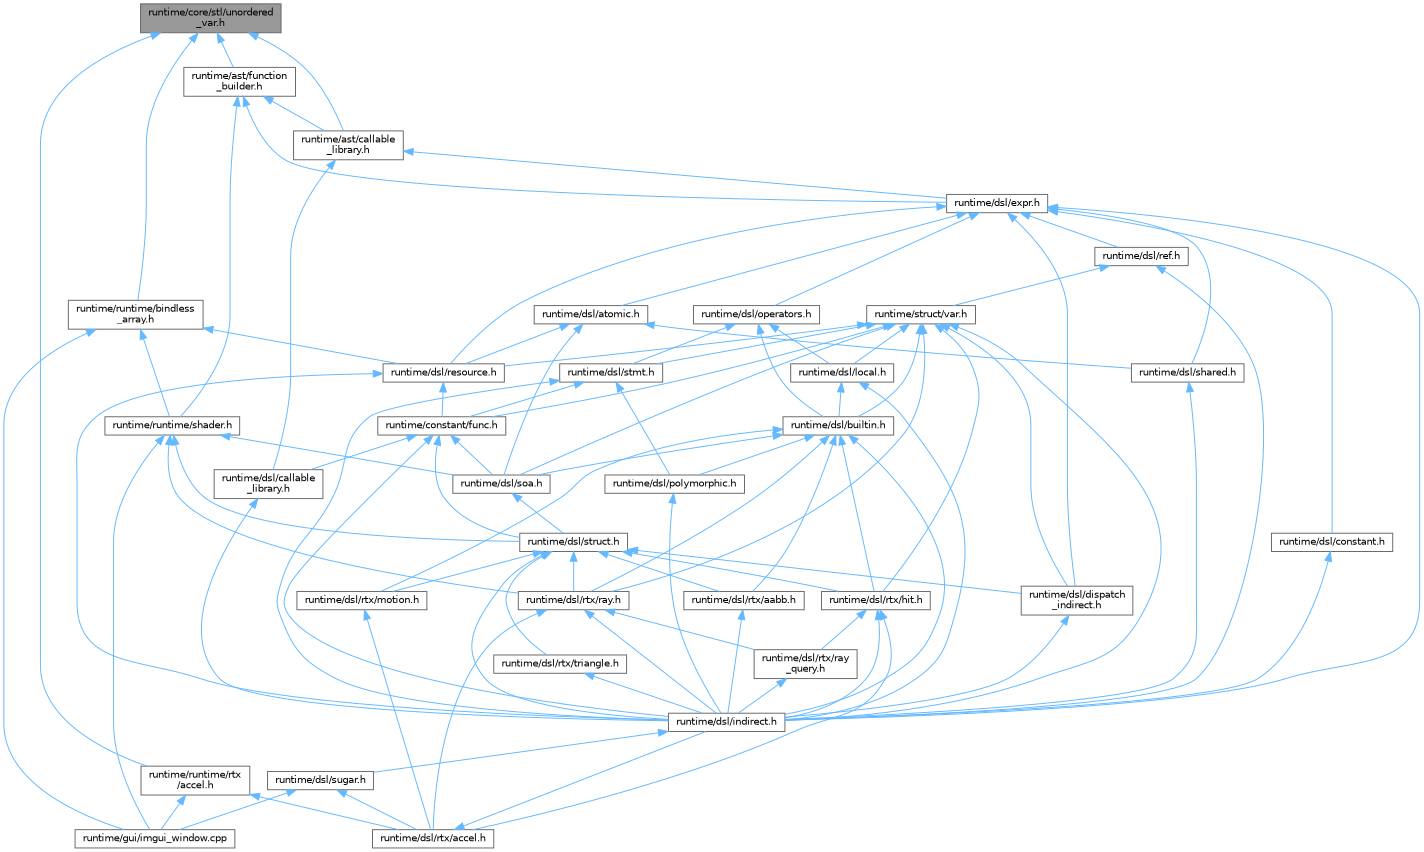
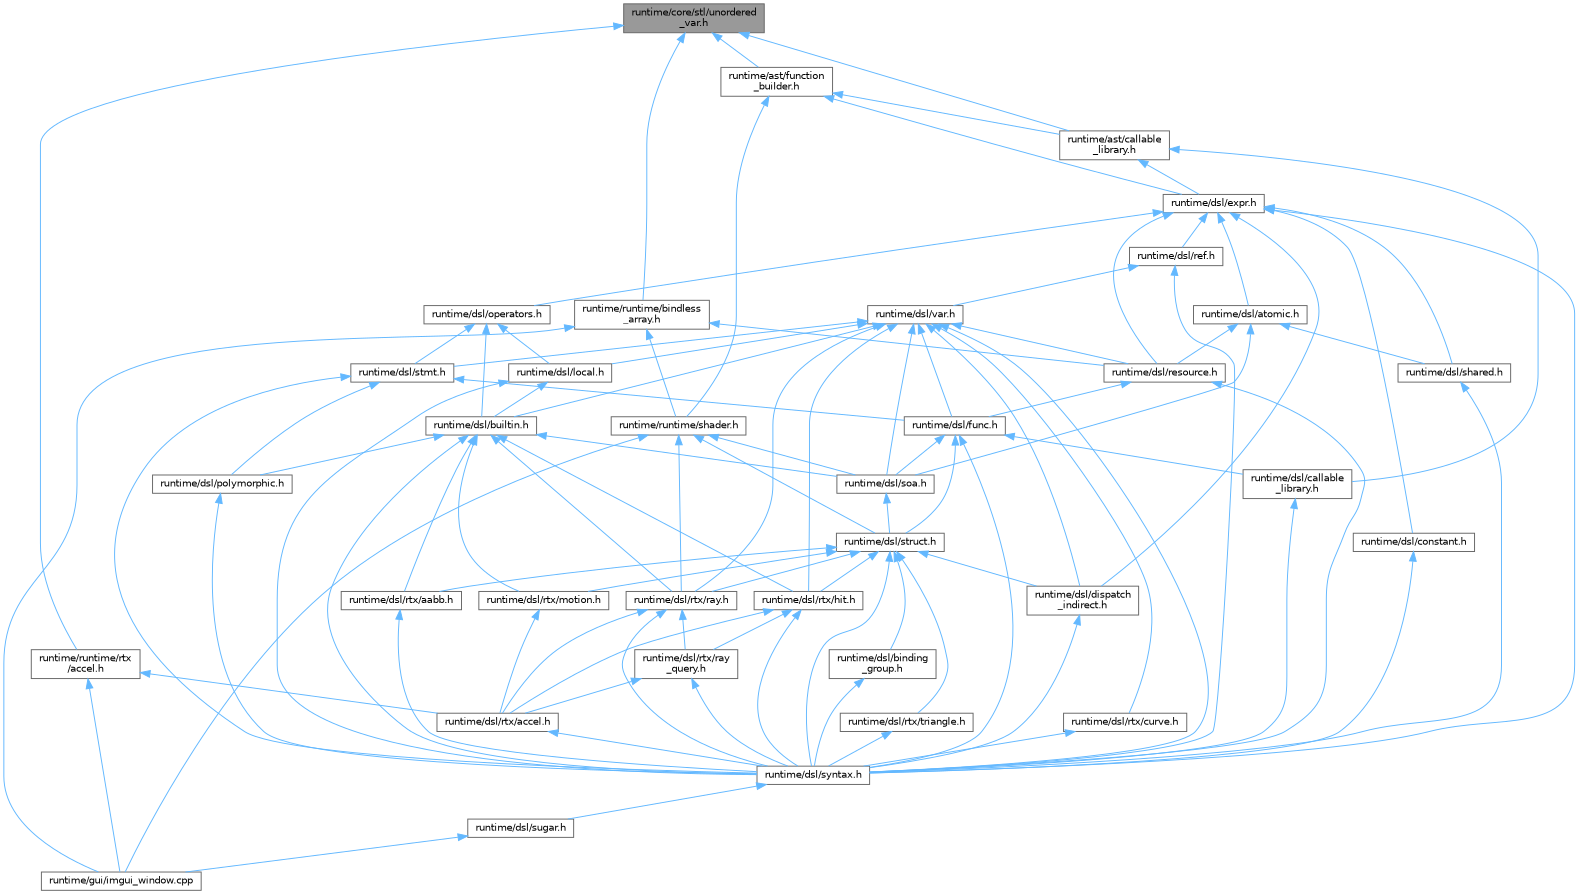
(921, 315) -> (915, 315)
(442, 426) -> (955, 426)
none -> (883, 664)
(727, 722) -> (813, 775)
none -> (1125, 722)
(381, 812) -> (578, 697)
